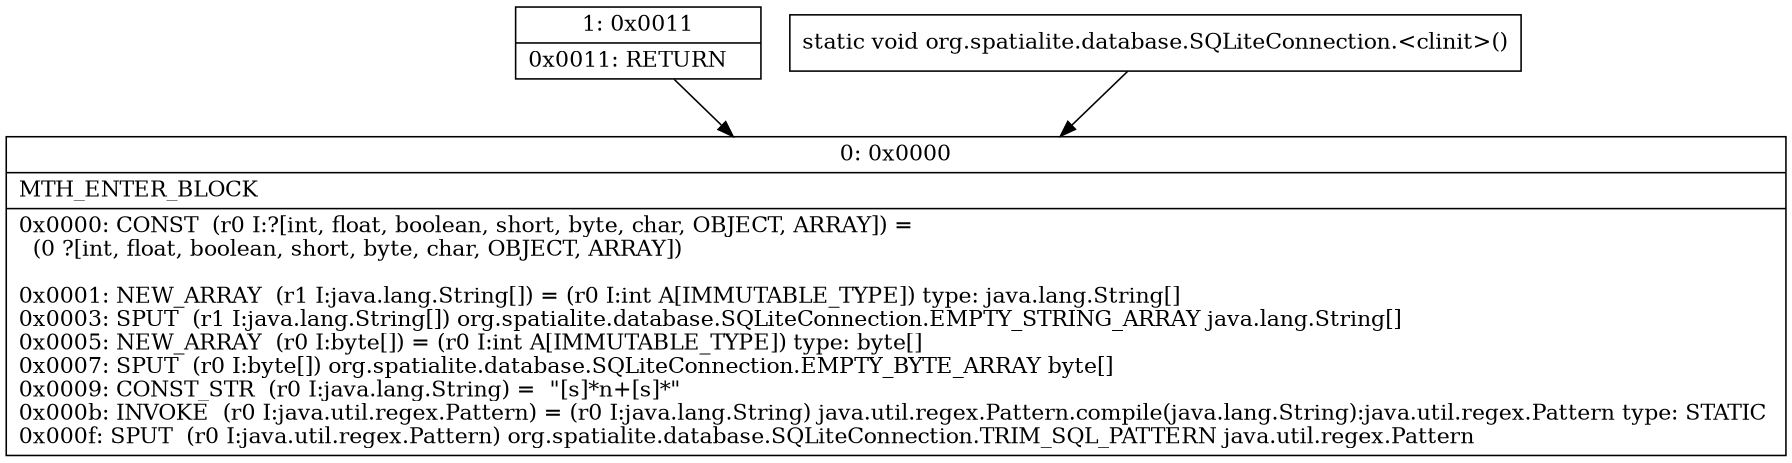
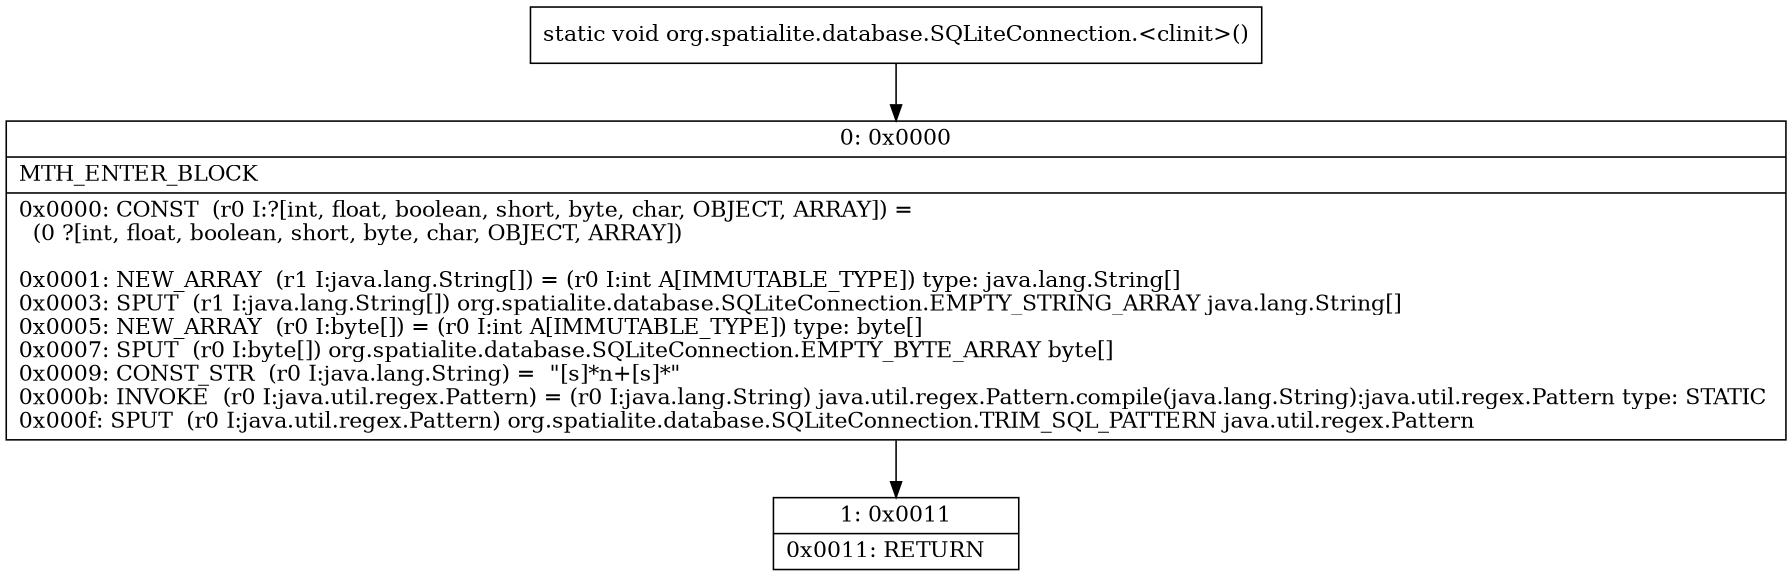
(698, 102) -> (896, 461)
